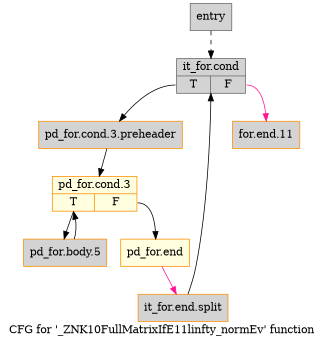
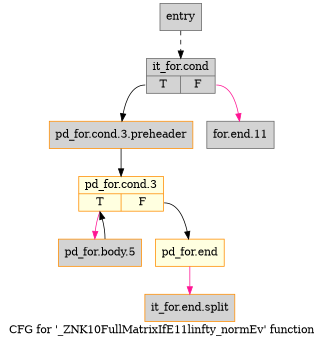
(266, 135) -> (240, 135)
(205, 198) -> none
(70, 222) -> (97, 221)
